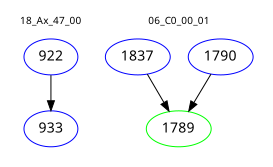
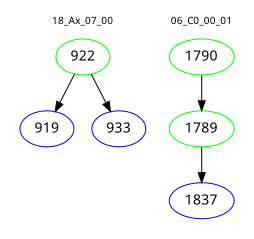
(51, 21) -> (83, 21)
(51, 57) -> (83, 57)
(221, 57) -> (202, 57)
(156, 88) -> (202, 160)
none -> (47, 129)
